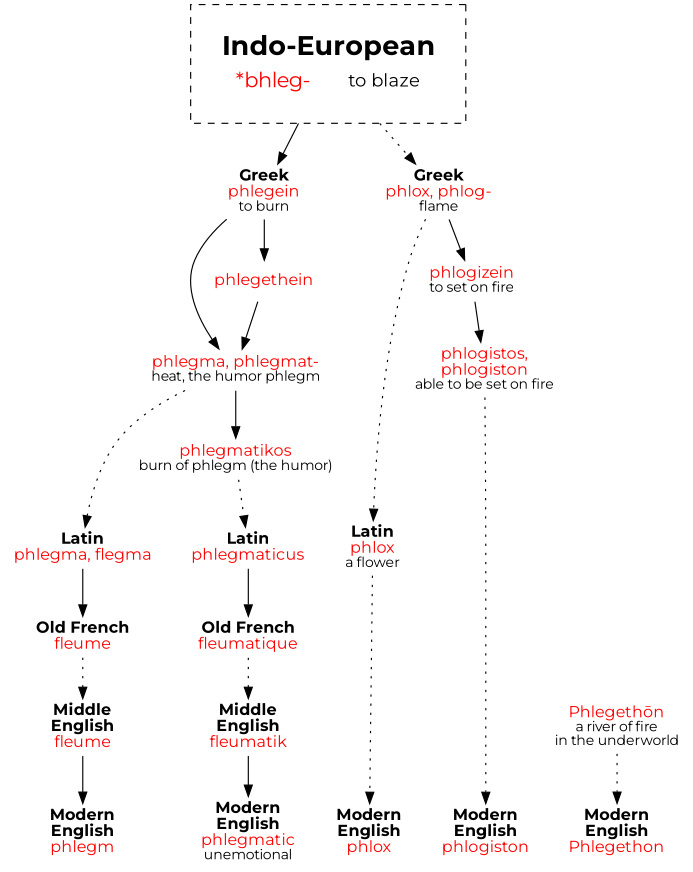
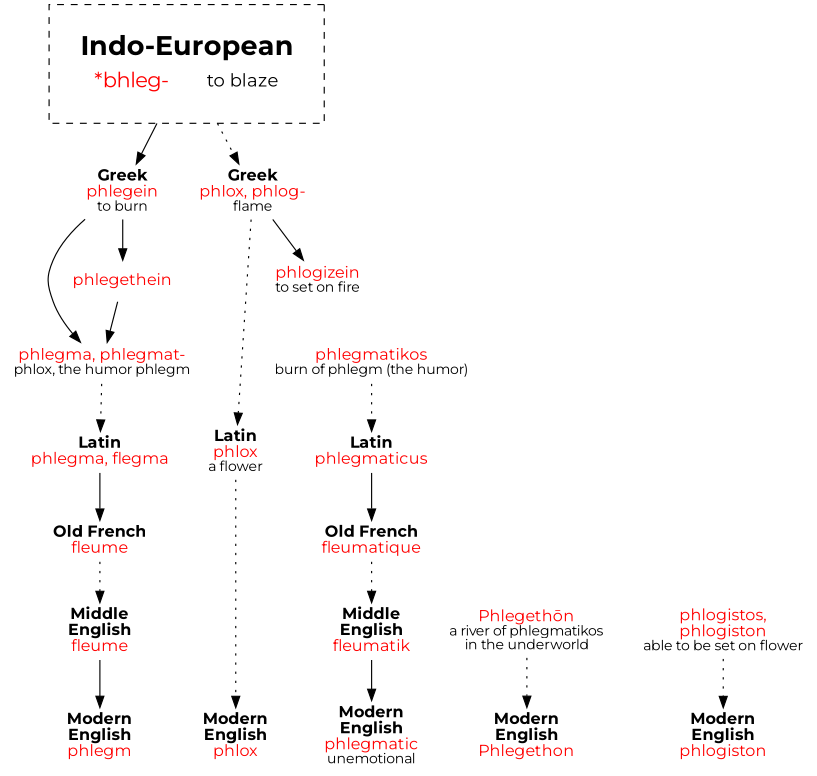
(477, 316) -> none
(236, 377) -> (102, 370)
(485, 385) -> (723, 646)
(236, 409) -> none
(617, 727) -> (527, 631)
